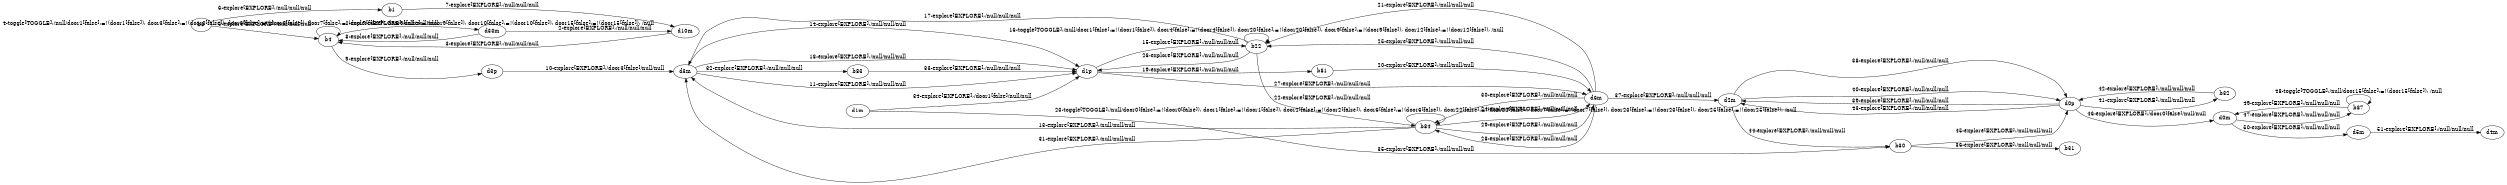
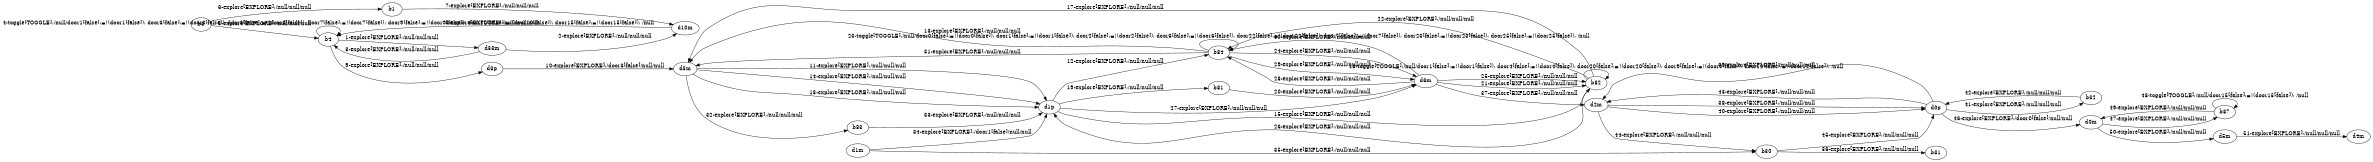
(1256, 47) -> (1596, 83)
none -> (1125, 71)
